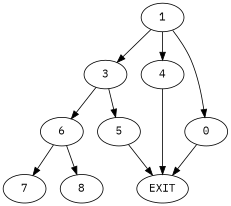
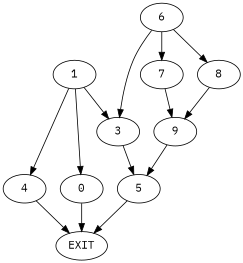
(86, 100) -> (130, 68)
none -> (175, 132)
